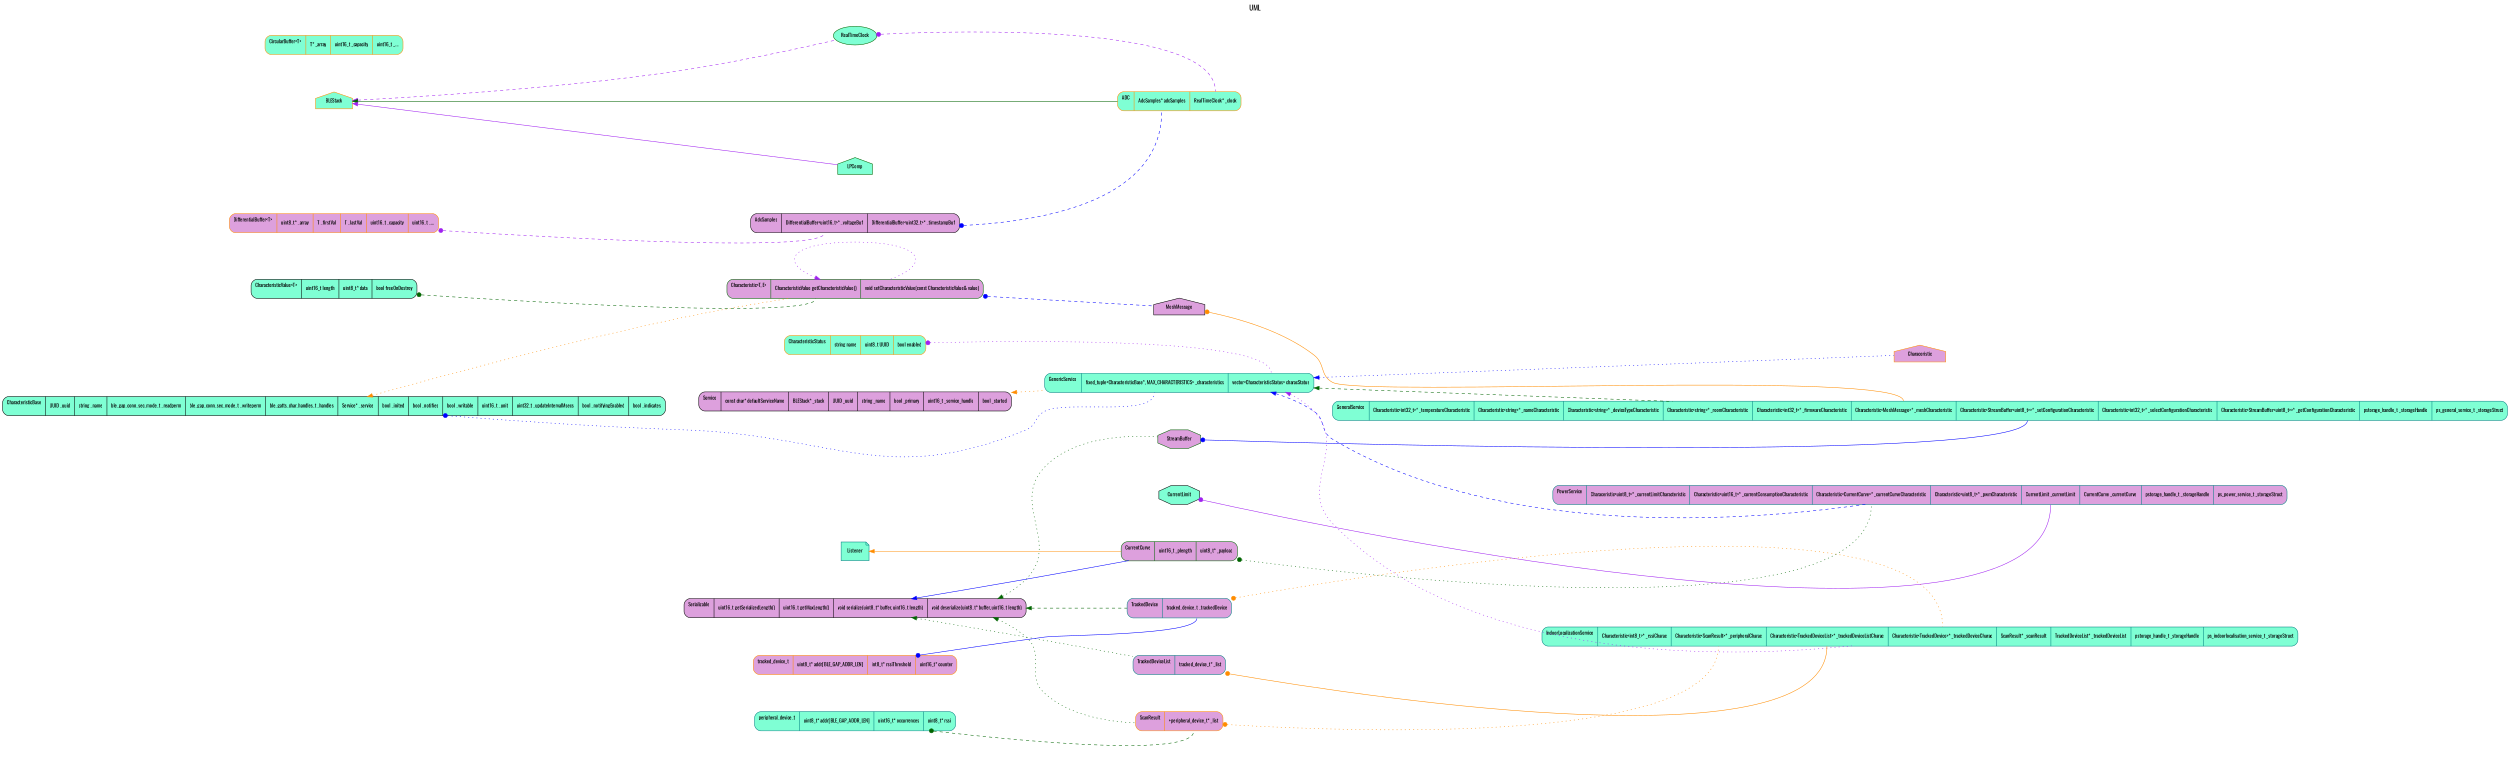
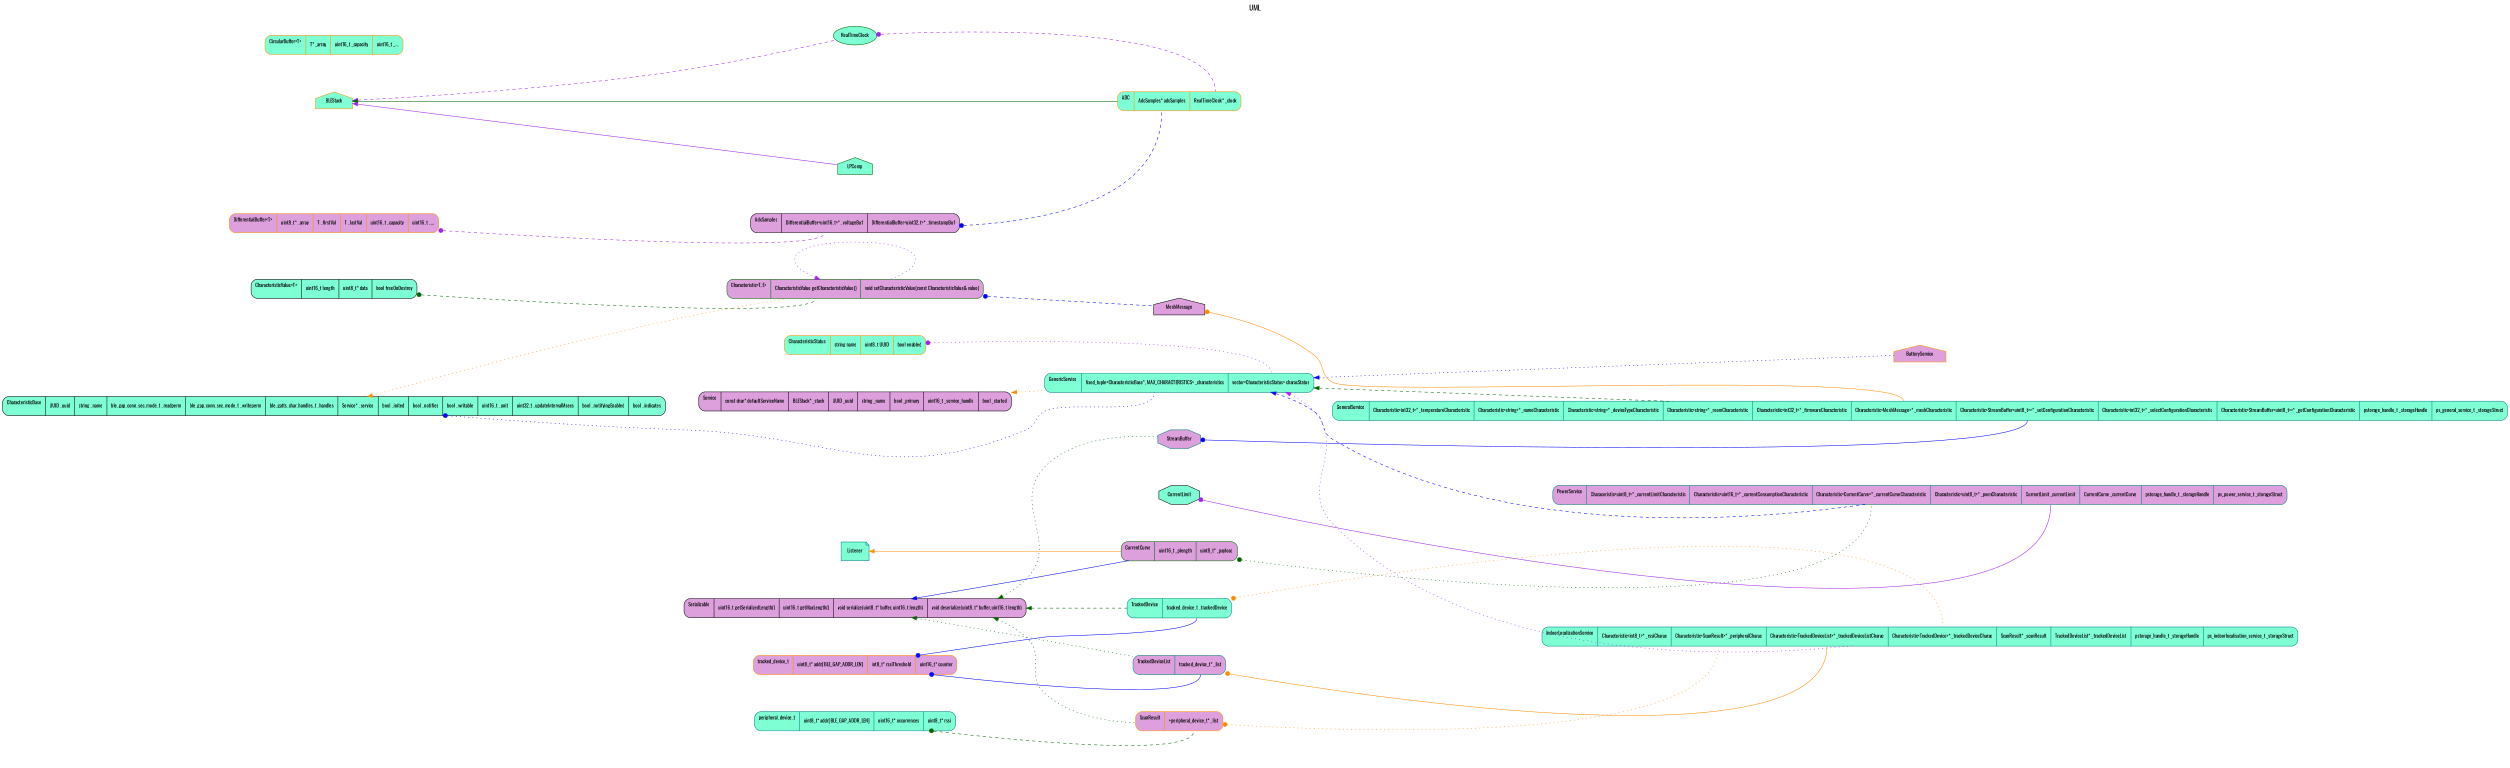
(1920, 354) -> (1920, 354)
(1179, 439) -> (1179, 439)
(1179, 608) -> (1179, 608)
none -> (1069, 687)
